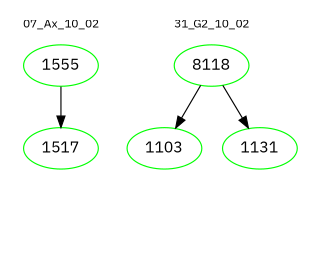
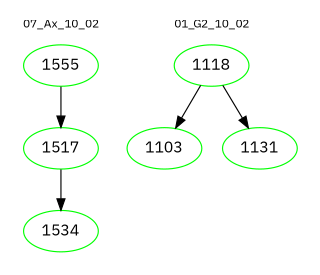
(212, 25) -> (212, 25)
(212, 66) -> (212, 66)
none -> (61, 231)
